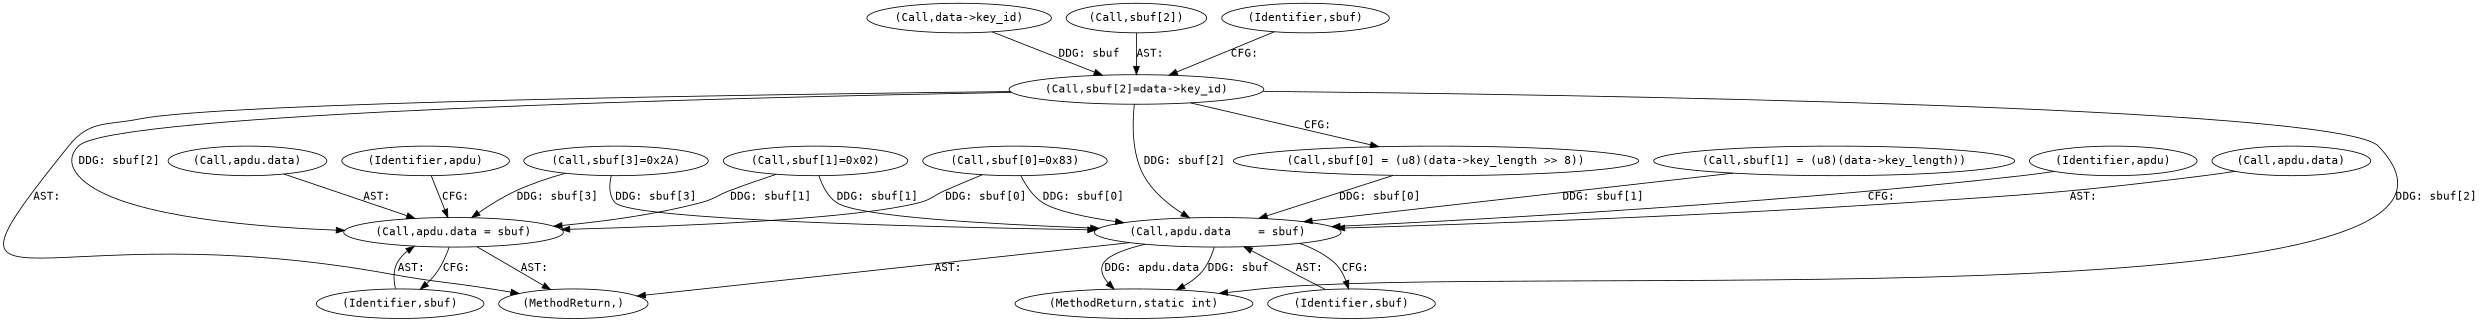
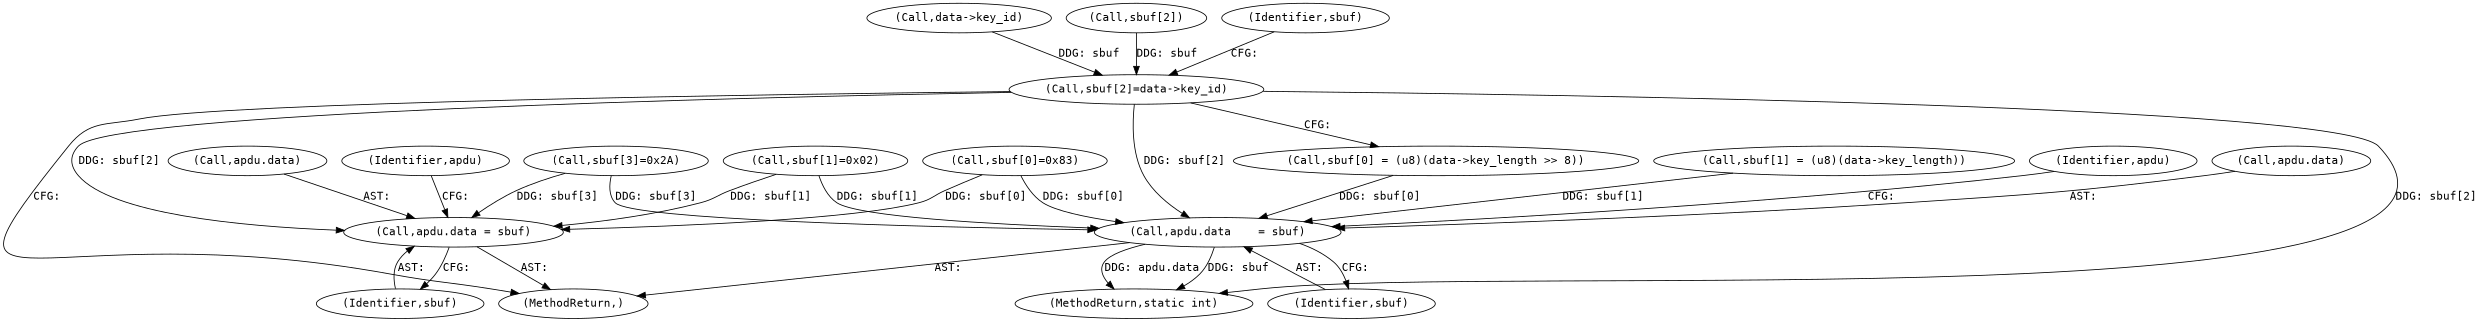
(1154, 54) -> (1167, 54)
(50, 197) -> (50, 197)
